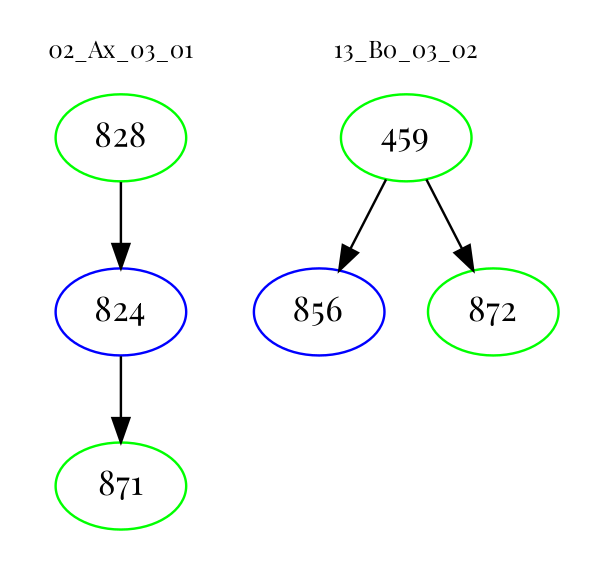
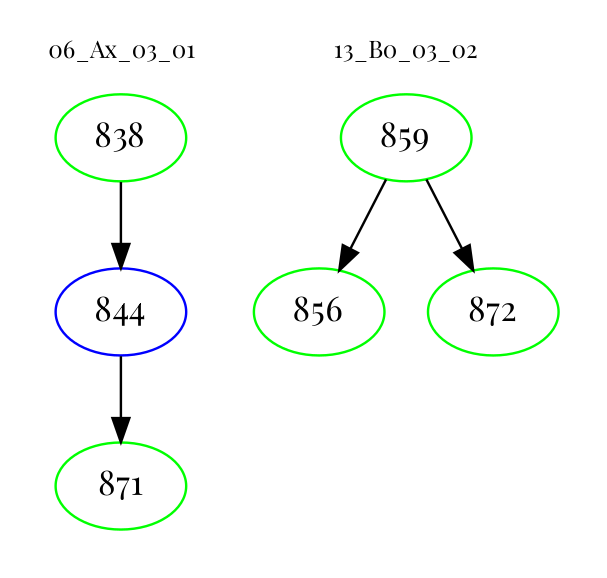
(122, 52) -> (122, 52)
(121, 138) -> (121, 138)
(406, 138) -> (406, 138)
(121, 312) -> (121, 312)
(319, 312) -> (319, 312)
